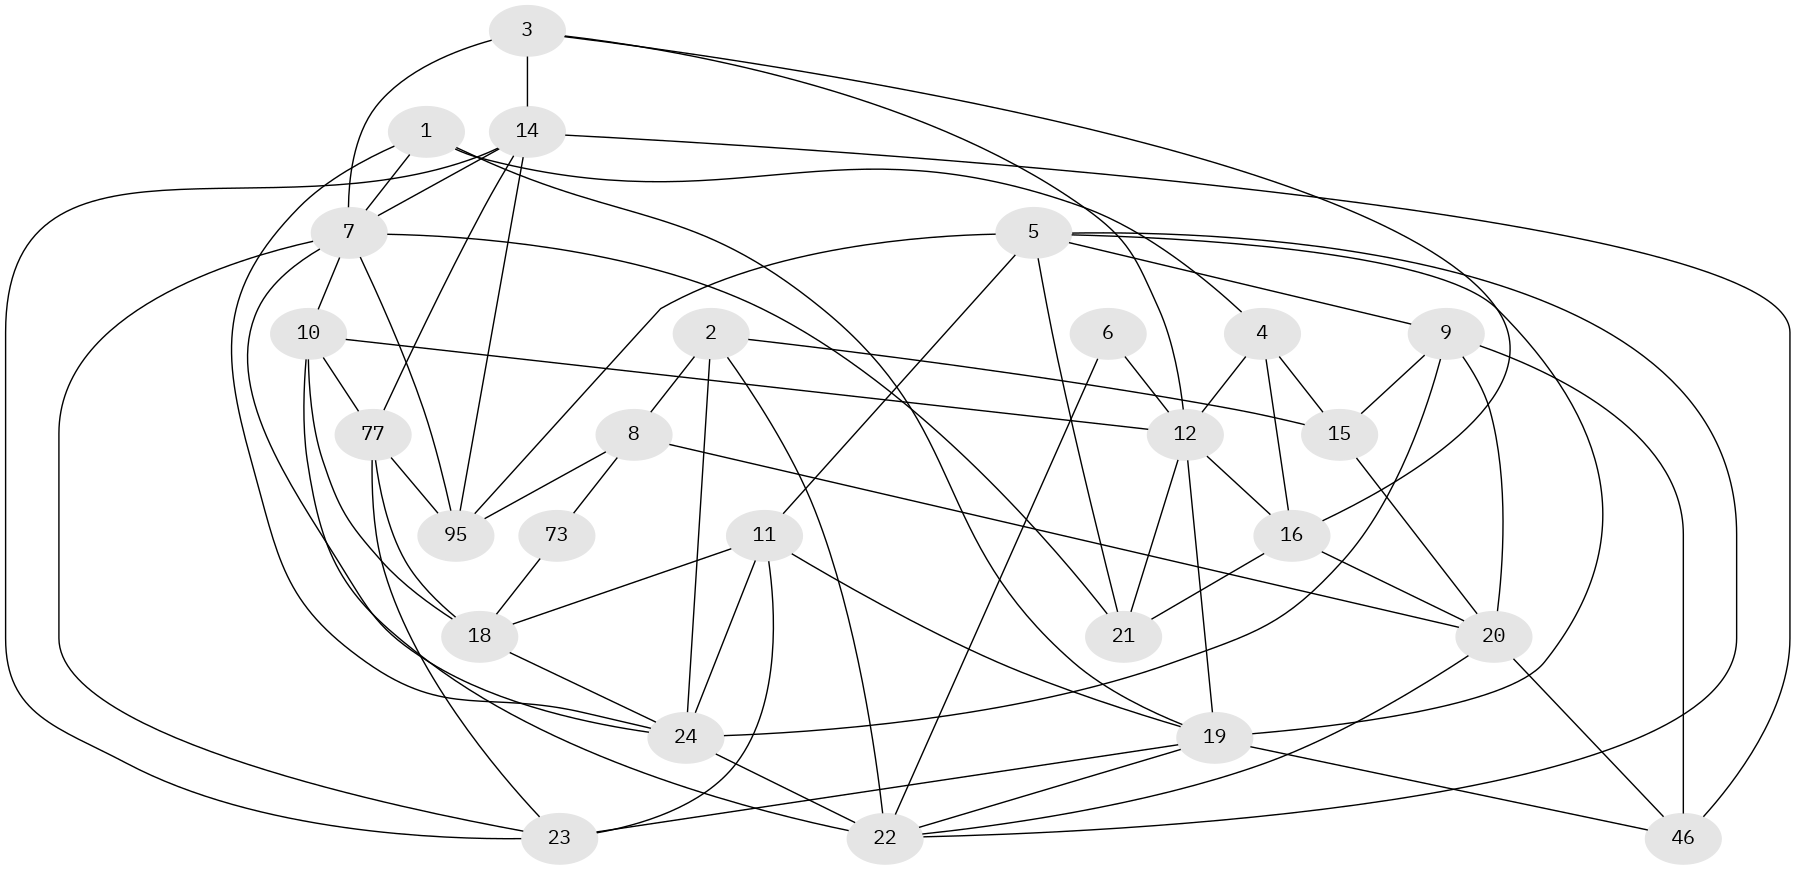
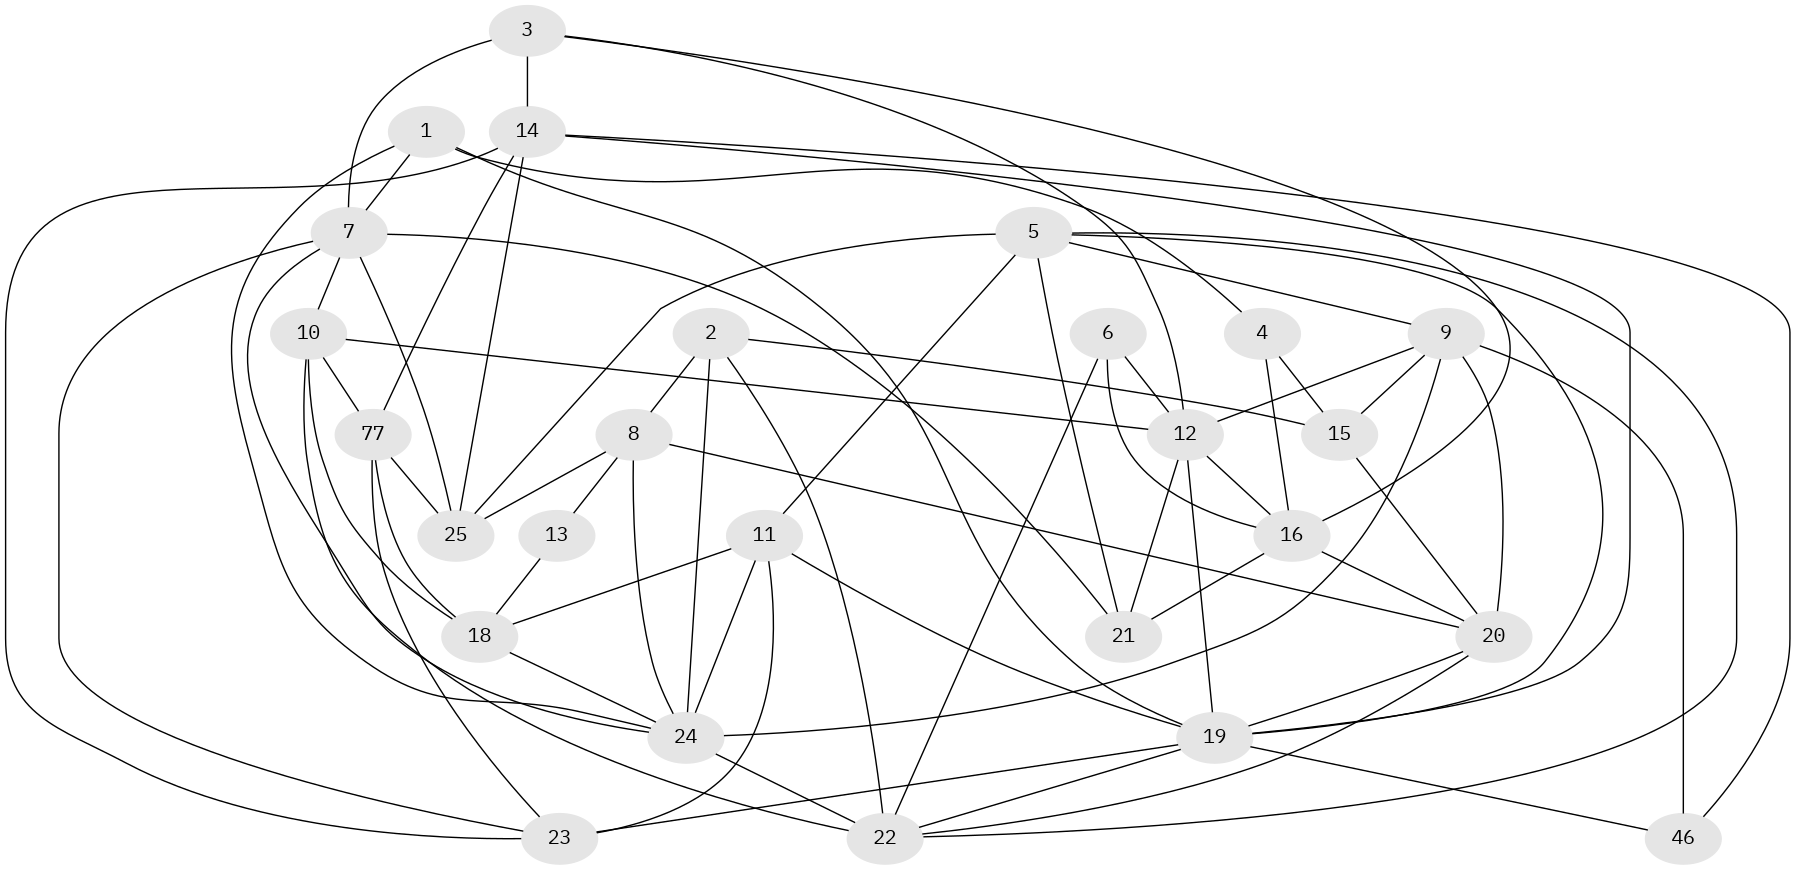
(439, 182) -> (1447, 248)
(1224, 384) -> (1316, 384)
none -> (1147, 473)
(456, 536) -> (456, 536)
(557, 536) -> (557, 536)
none -> (639, 590)
(1589, 738) -> (1356, 691)
